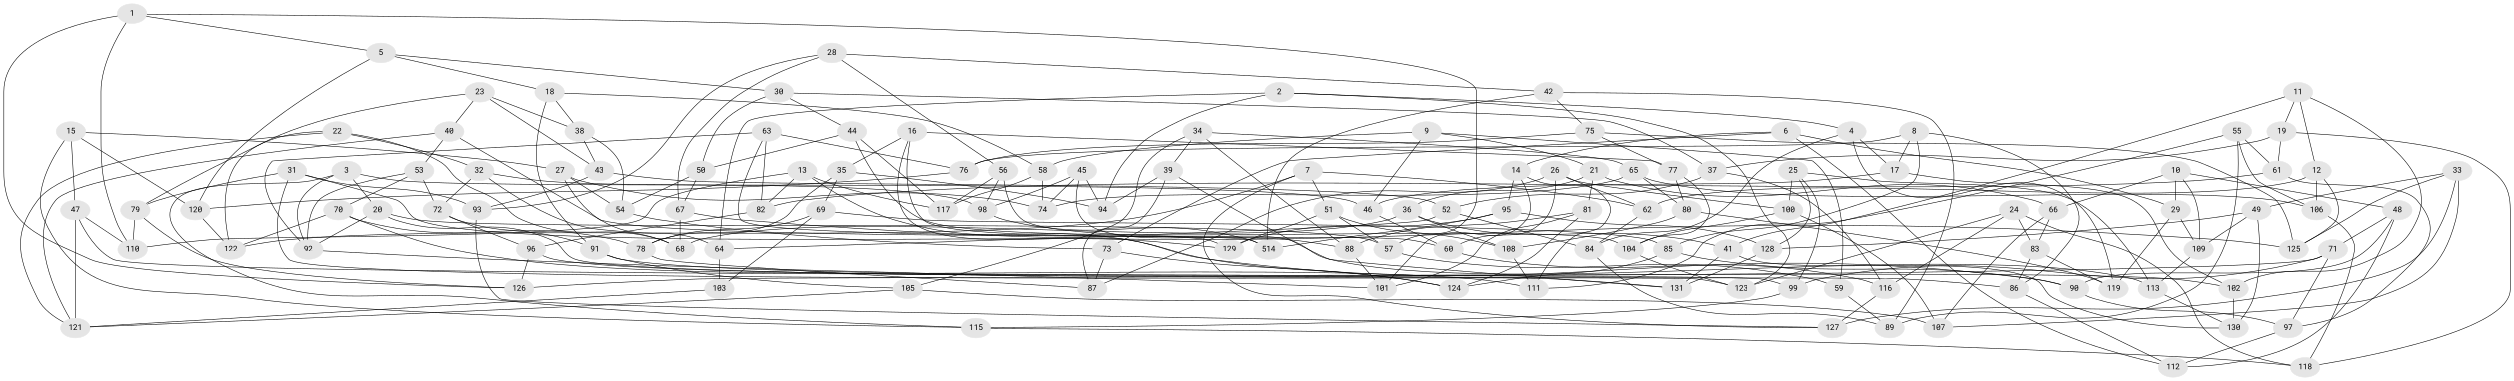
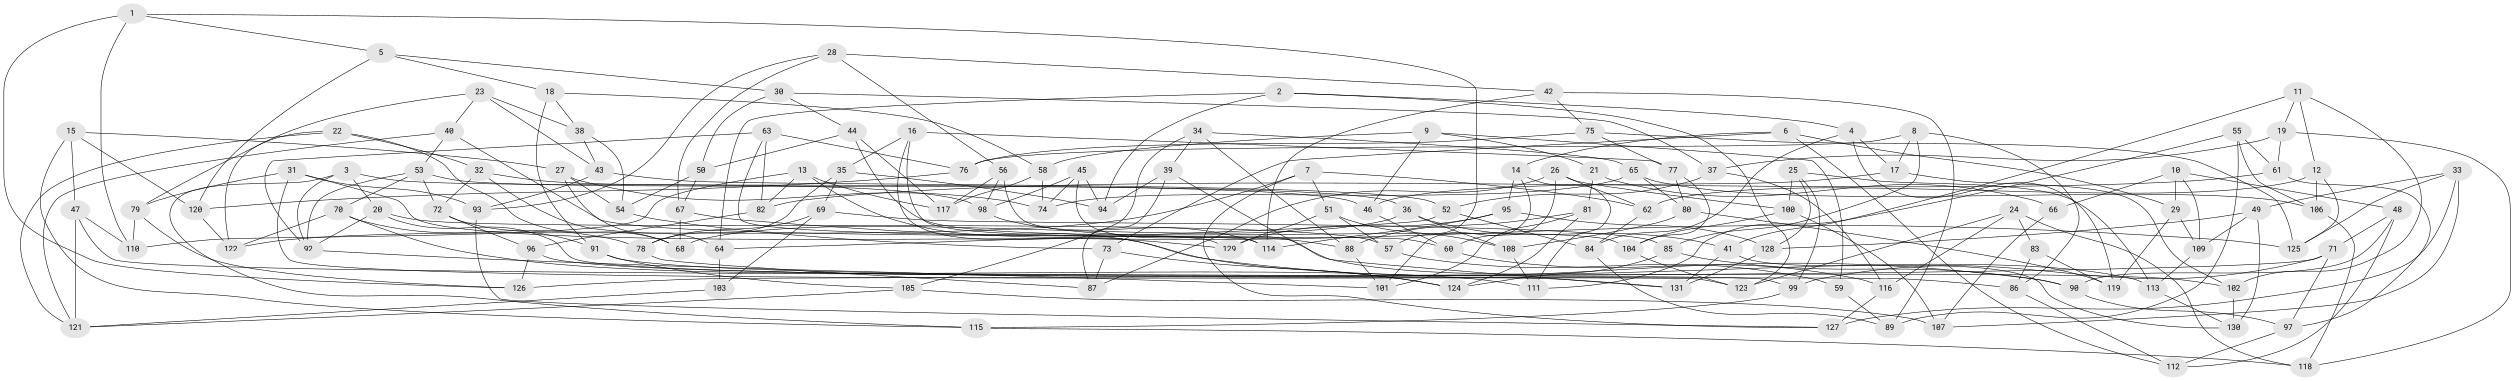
(1501, 190) -> (915, 186)
(2044, 230) -> none
(1269, 249) -> (1269, 249)
